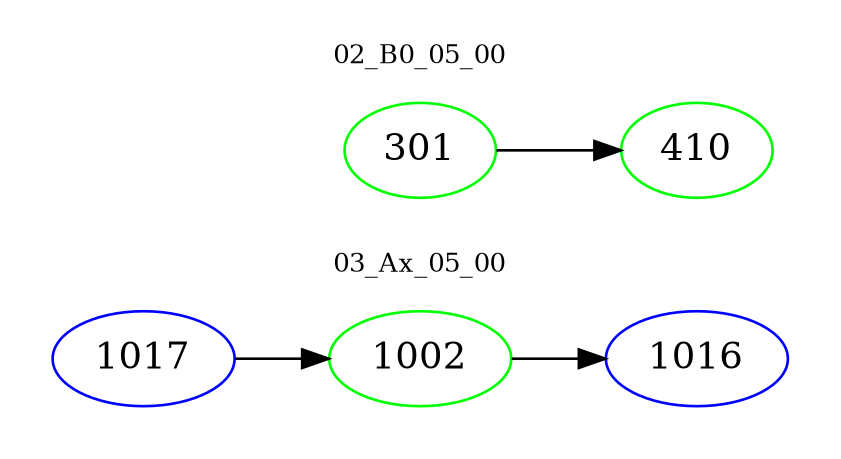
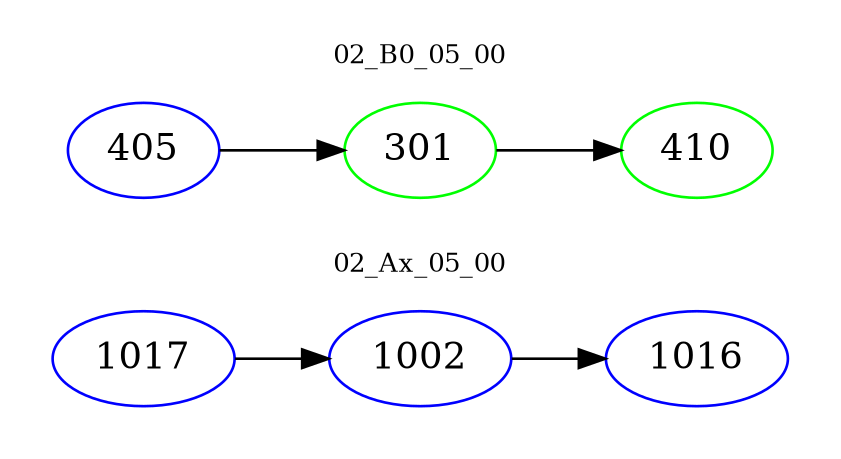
none -> (144, 150)
(420, 265) -> (420, 265)
(420, 359) -> (420, 359)
